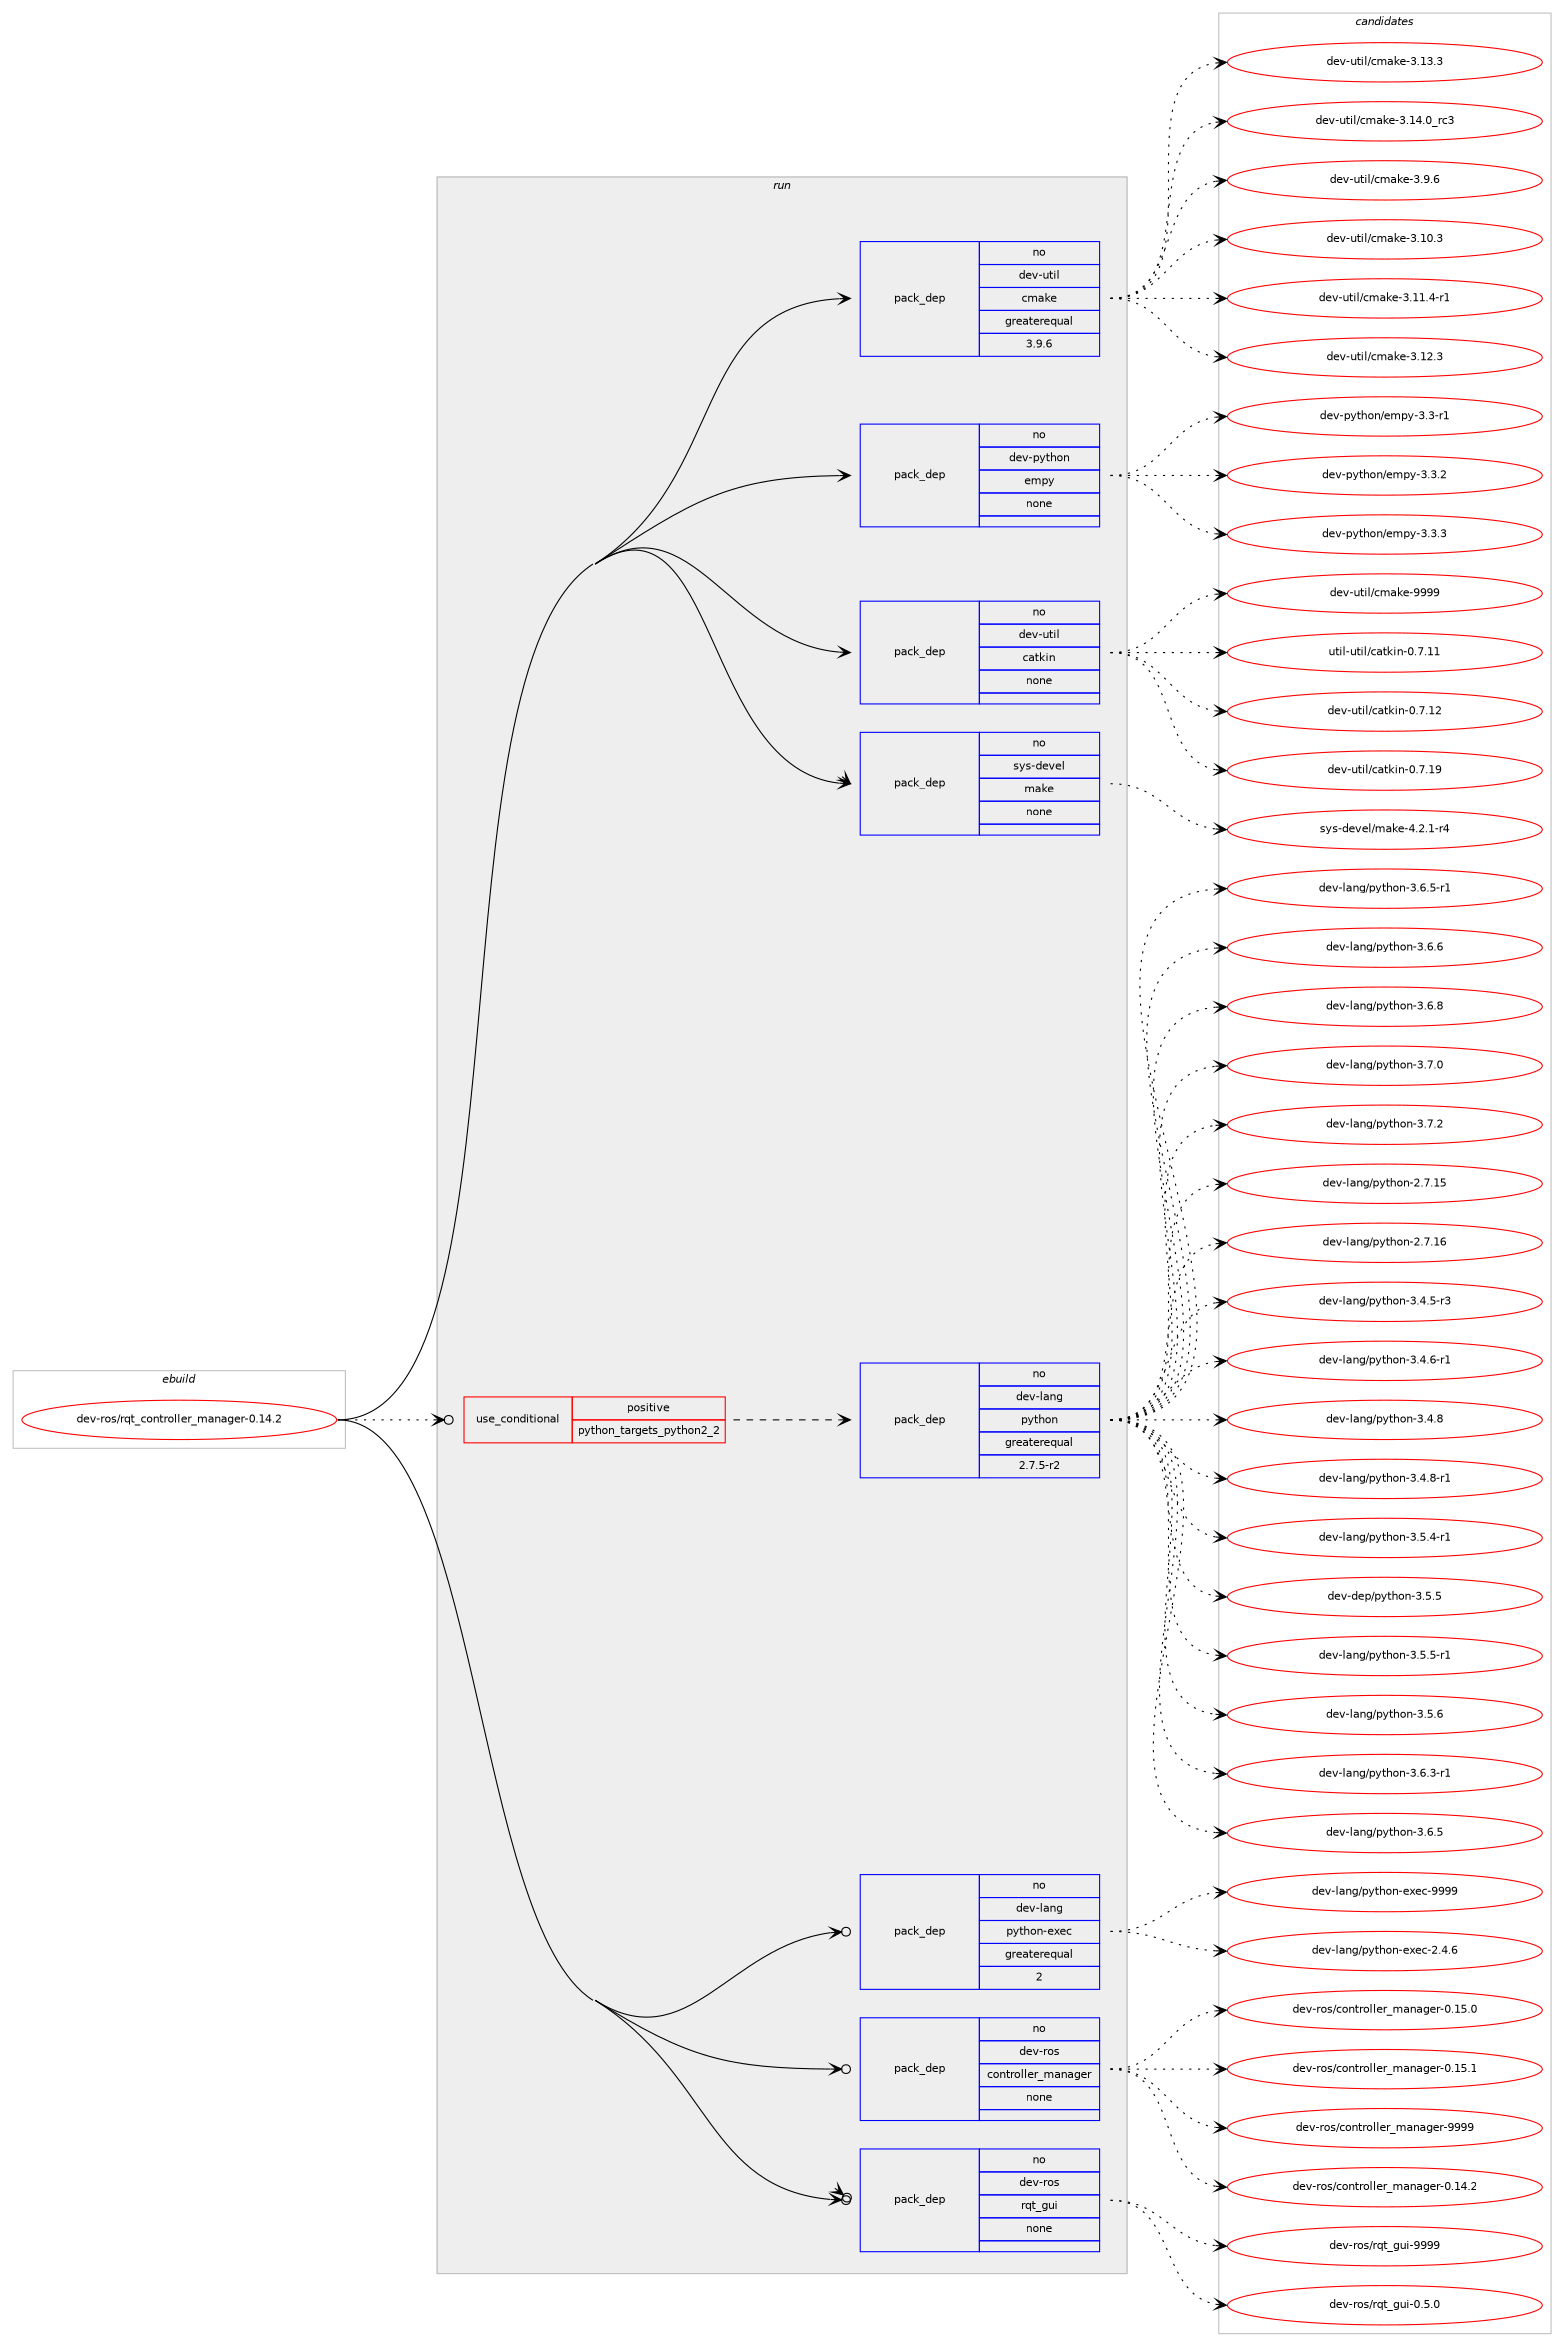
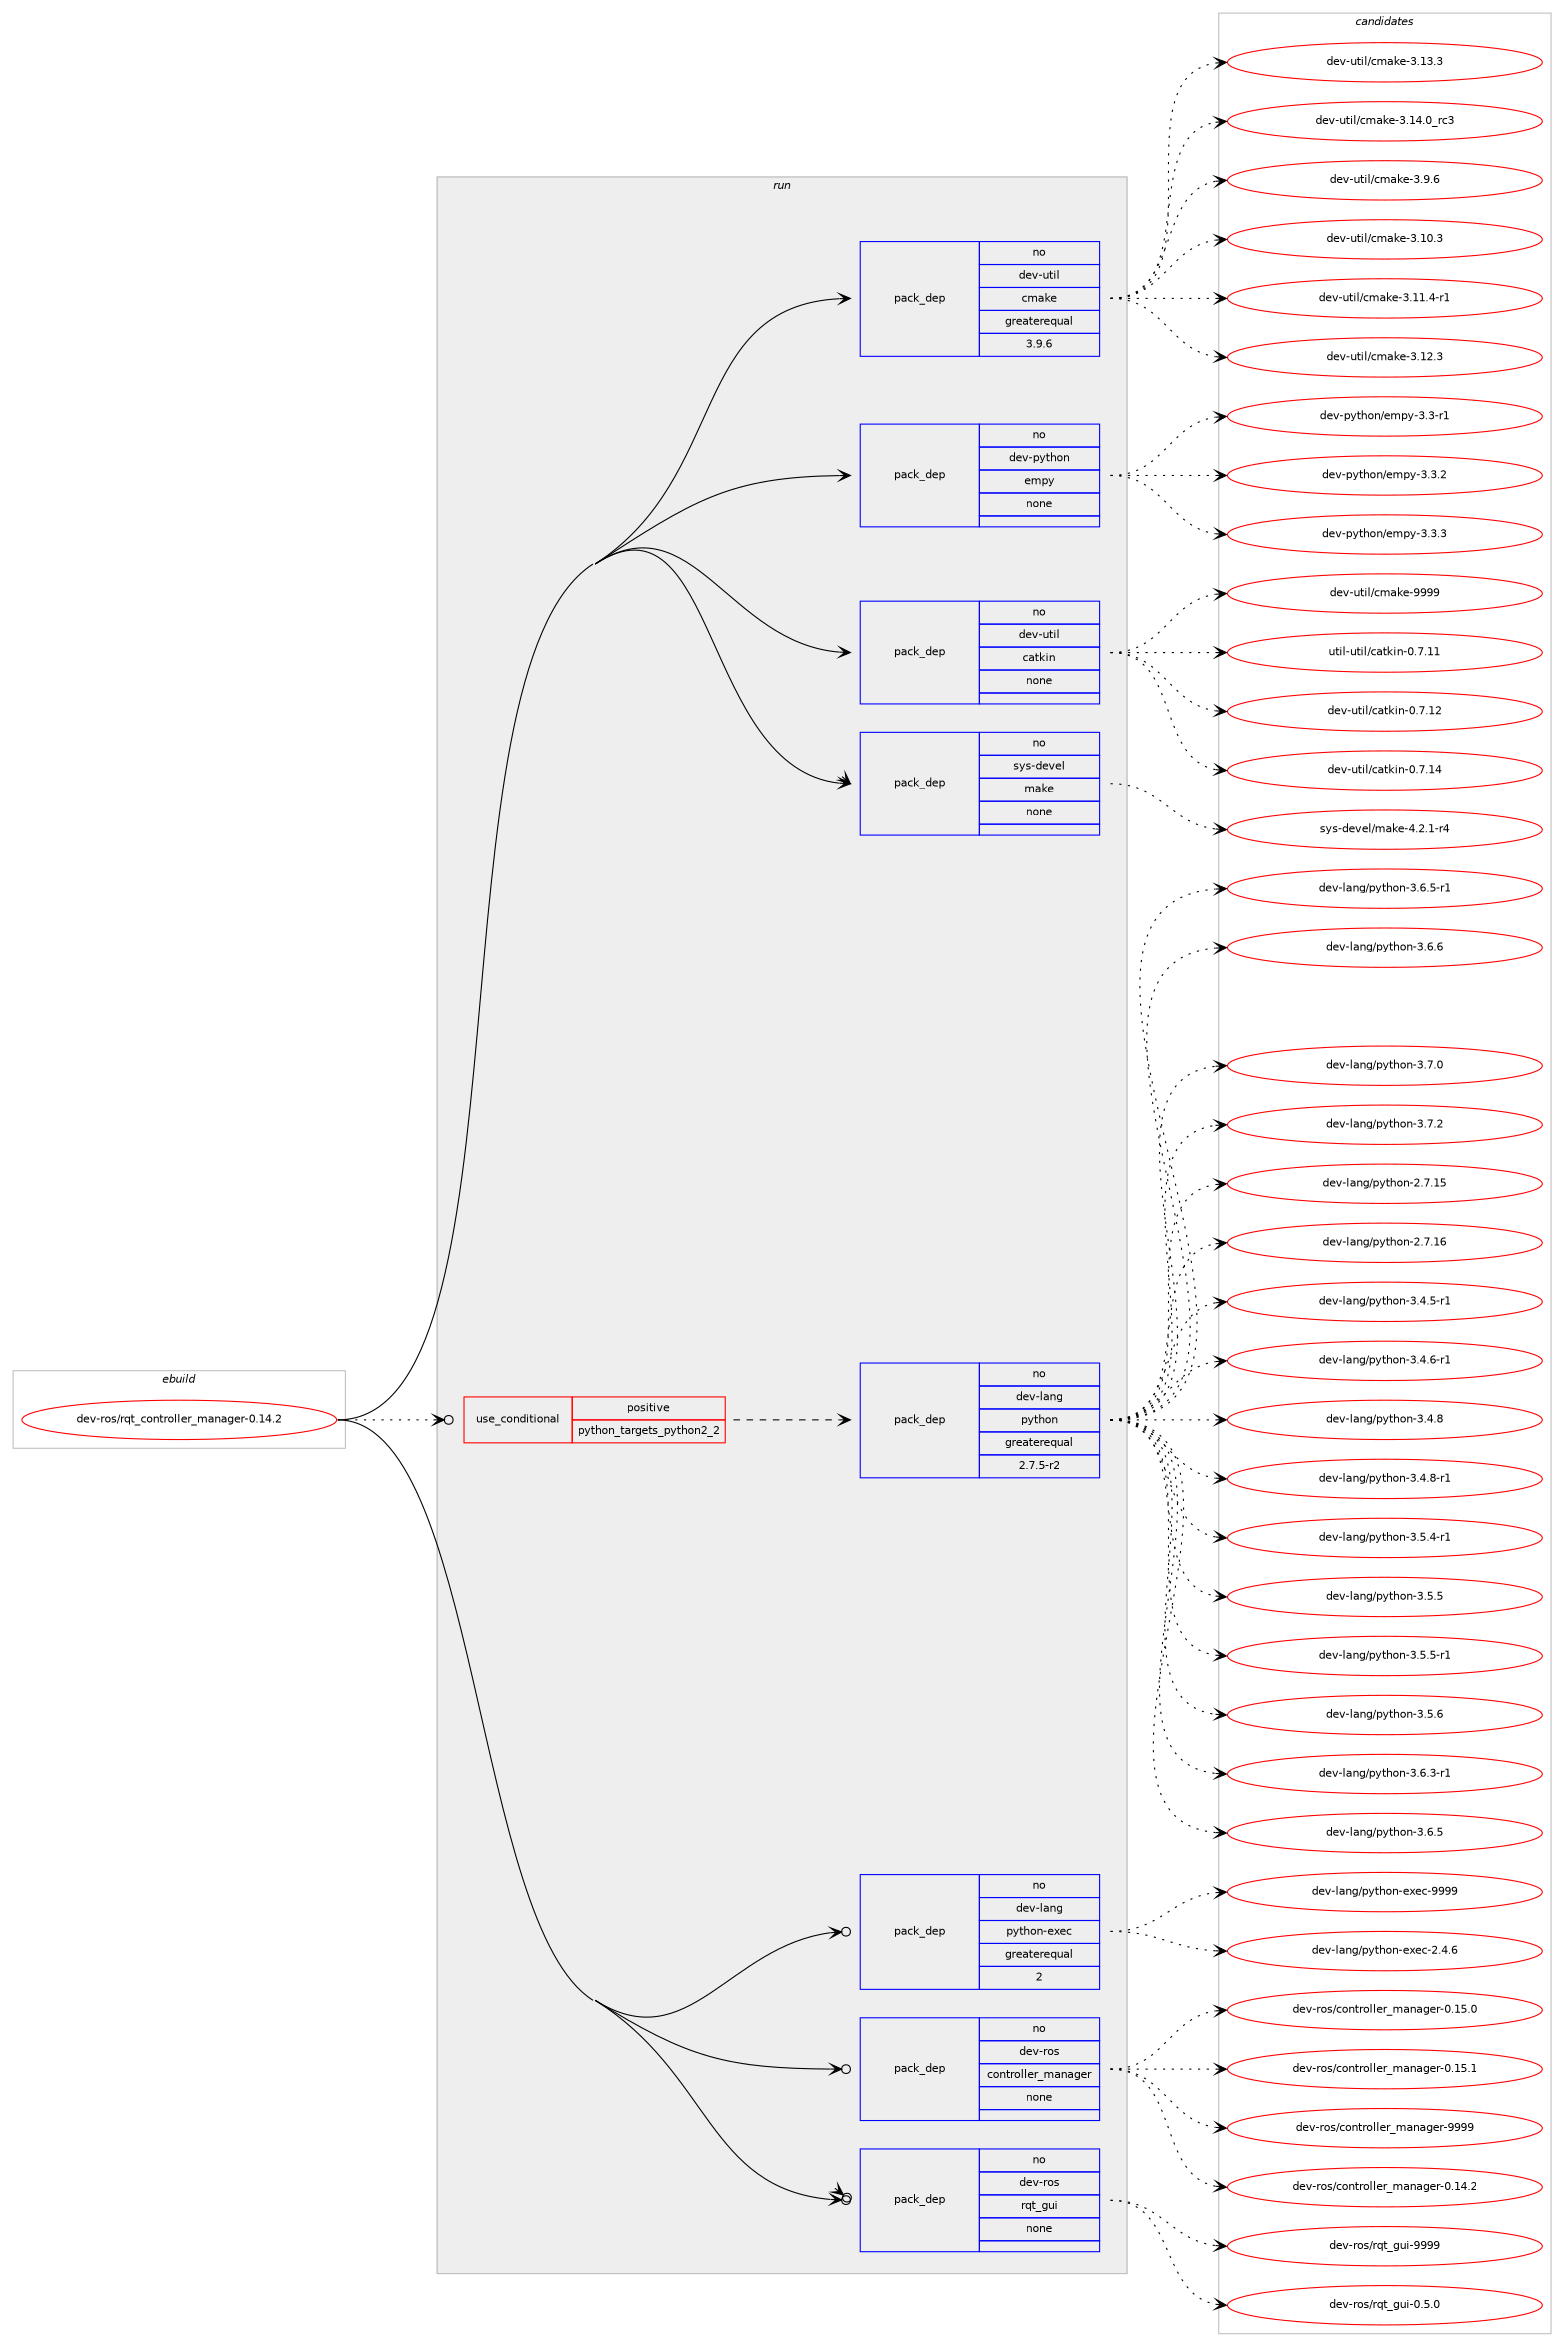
(1385, 771) -> (1385, 771)
(1385, 1007) -> none
(1385, 1302) -> (1385, 1302)
(1385, 1597) -> (1385, 1597)
